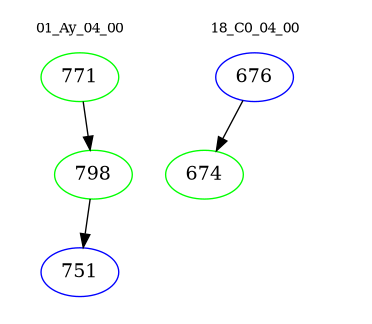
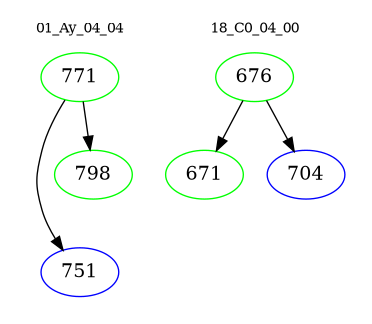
(80, 29) -> (80, 29)
(255, 77) -> (255, 77)
(204, 175) -> (204, 175)
none -> (306, 175)
(88, 216) -> (38, 168)
